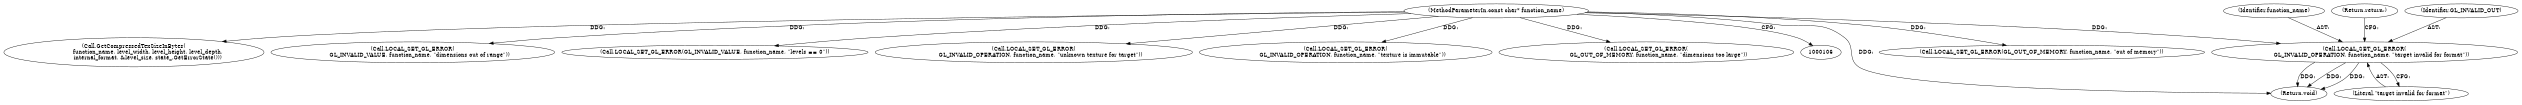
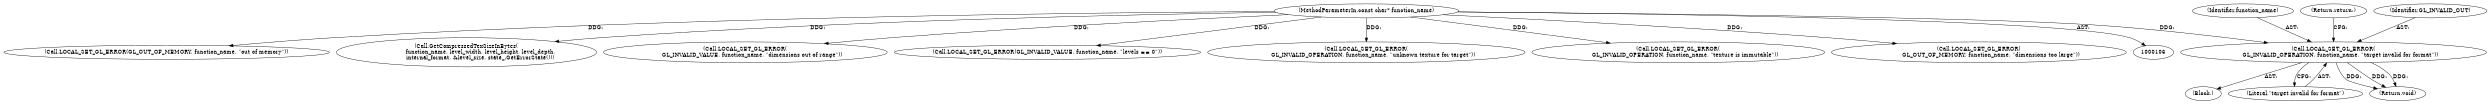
(1769, 28) -> (2084, 28)
(1915, 79) -> none
none -> (2203, 94)
